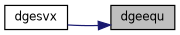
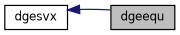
(83, 26) -> (95, 9)
